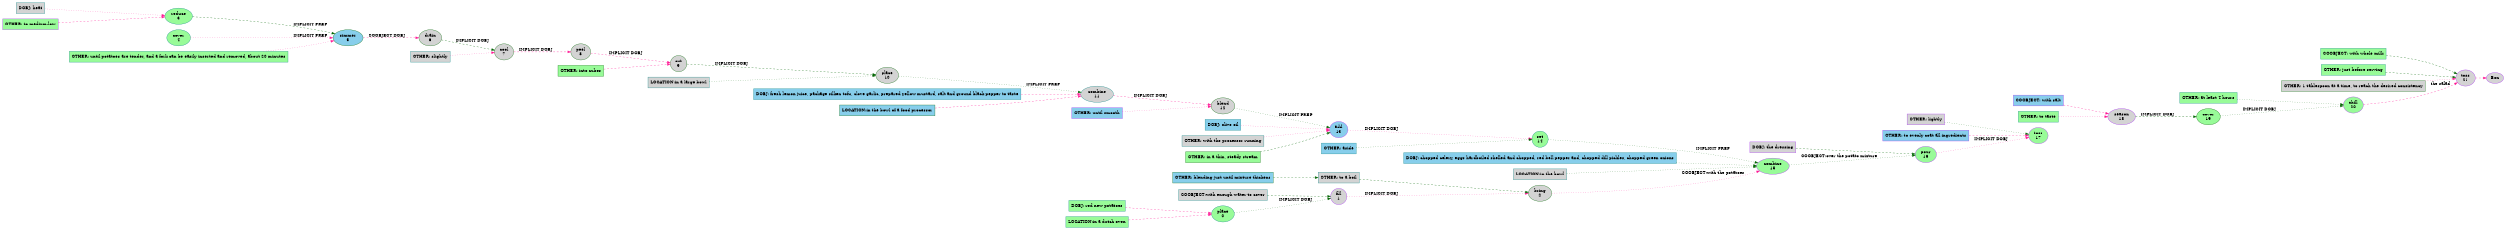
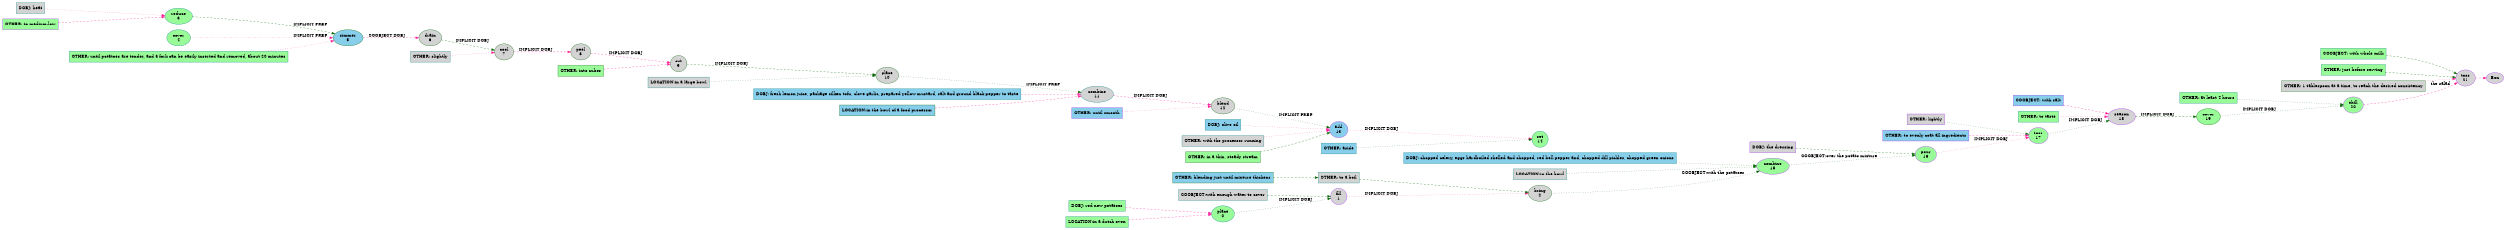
none -> (2077, 128)
(1652, 147) -> none
(1655, 188) -> (1655, 188)
